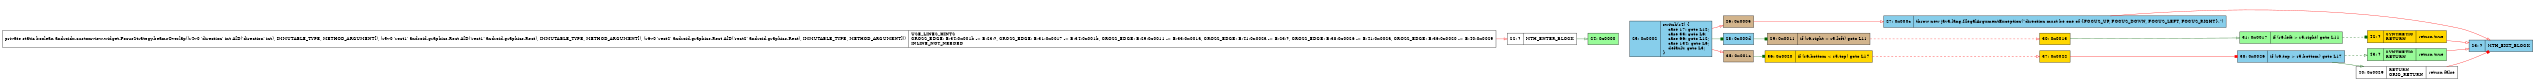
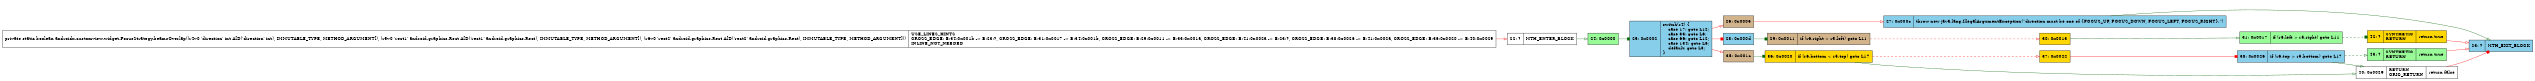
(2300, 11) -> (2300, 11)
none -> (1622, 39)
(1716, 39) -> (1716, 39)
none -> (2104, 74)
